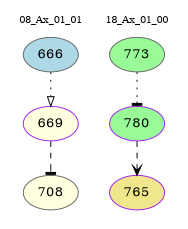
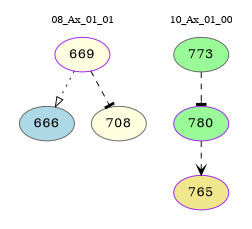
(137, 21) -> (201, 21)
(51, 84) -> (67, 85)
(137, 87) -> (201, 87)
